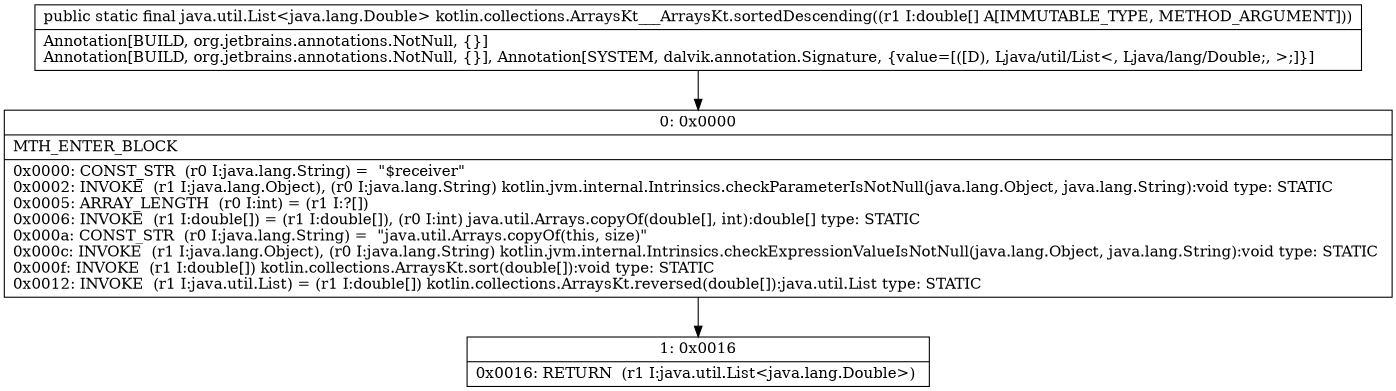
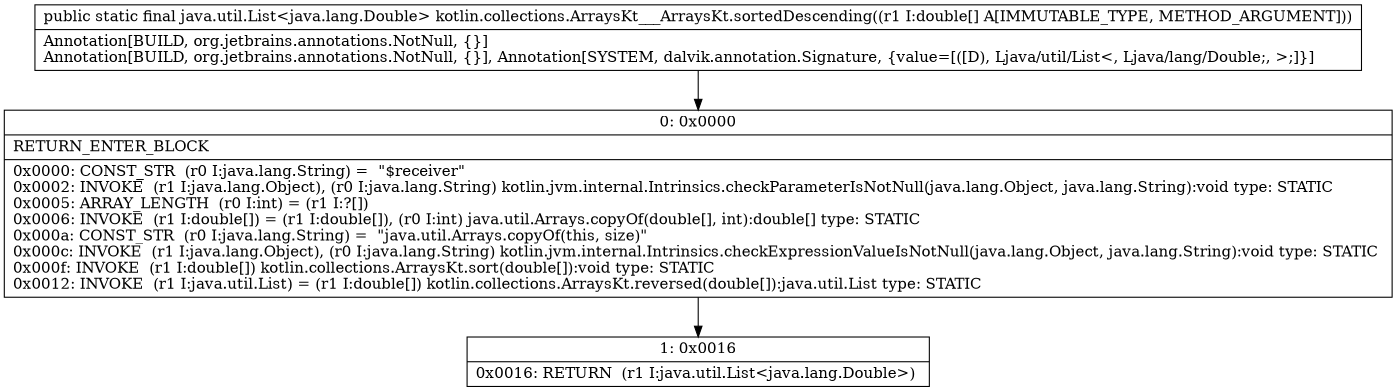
(96, 147) -> (111, 147)
